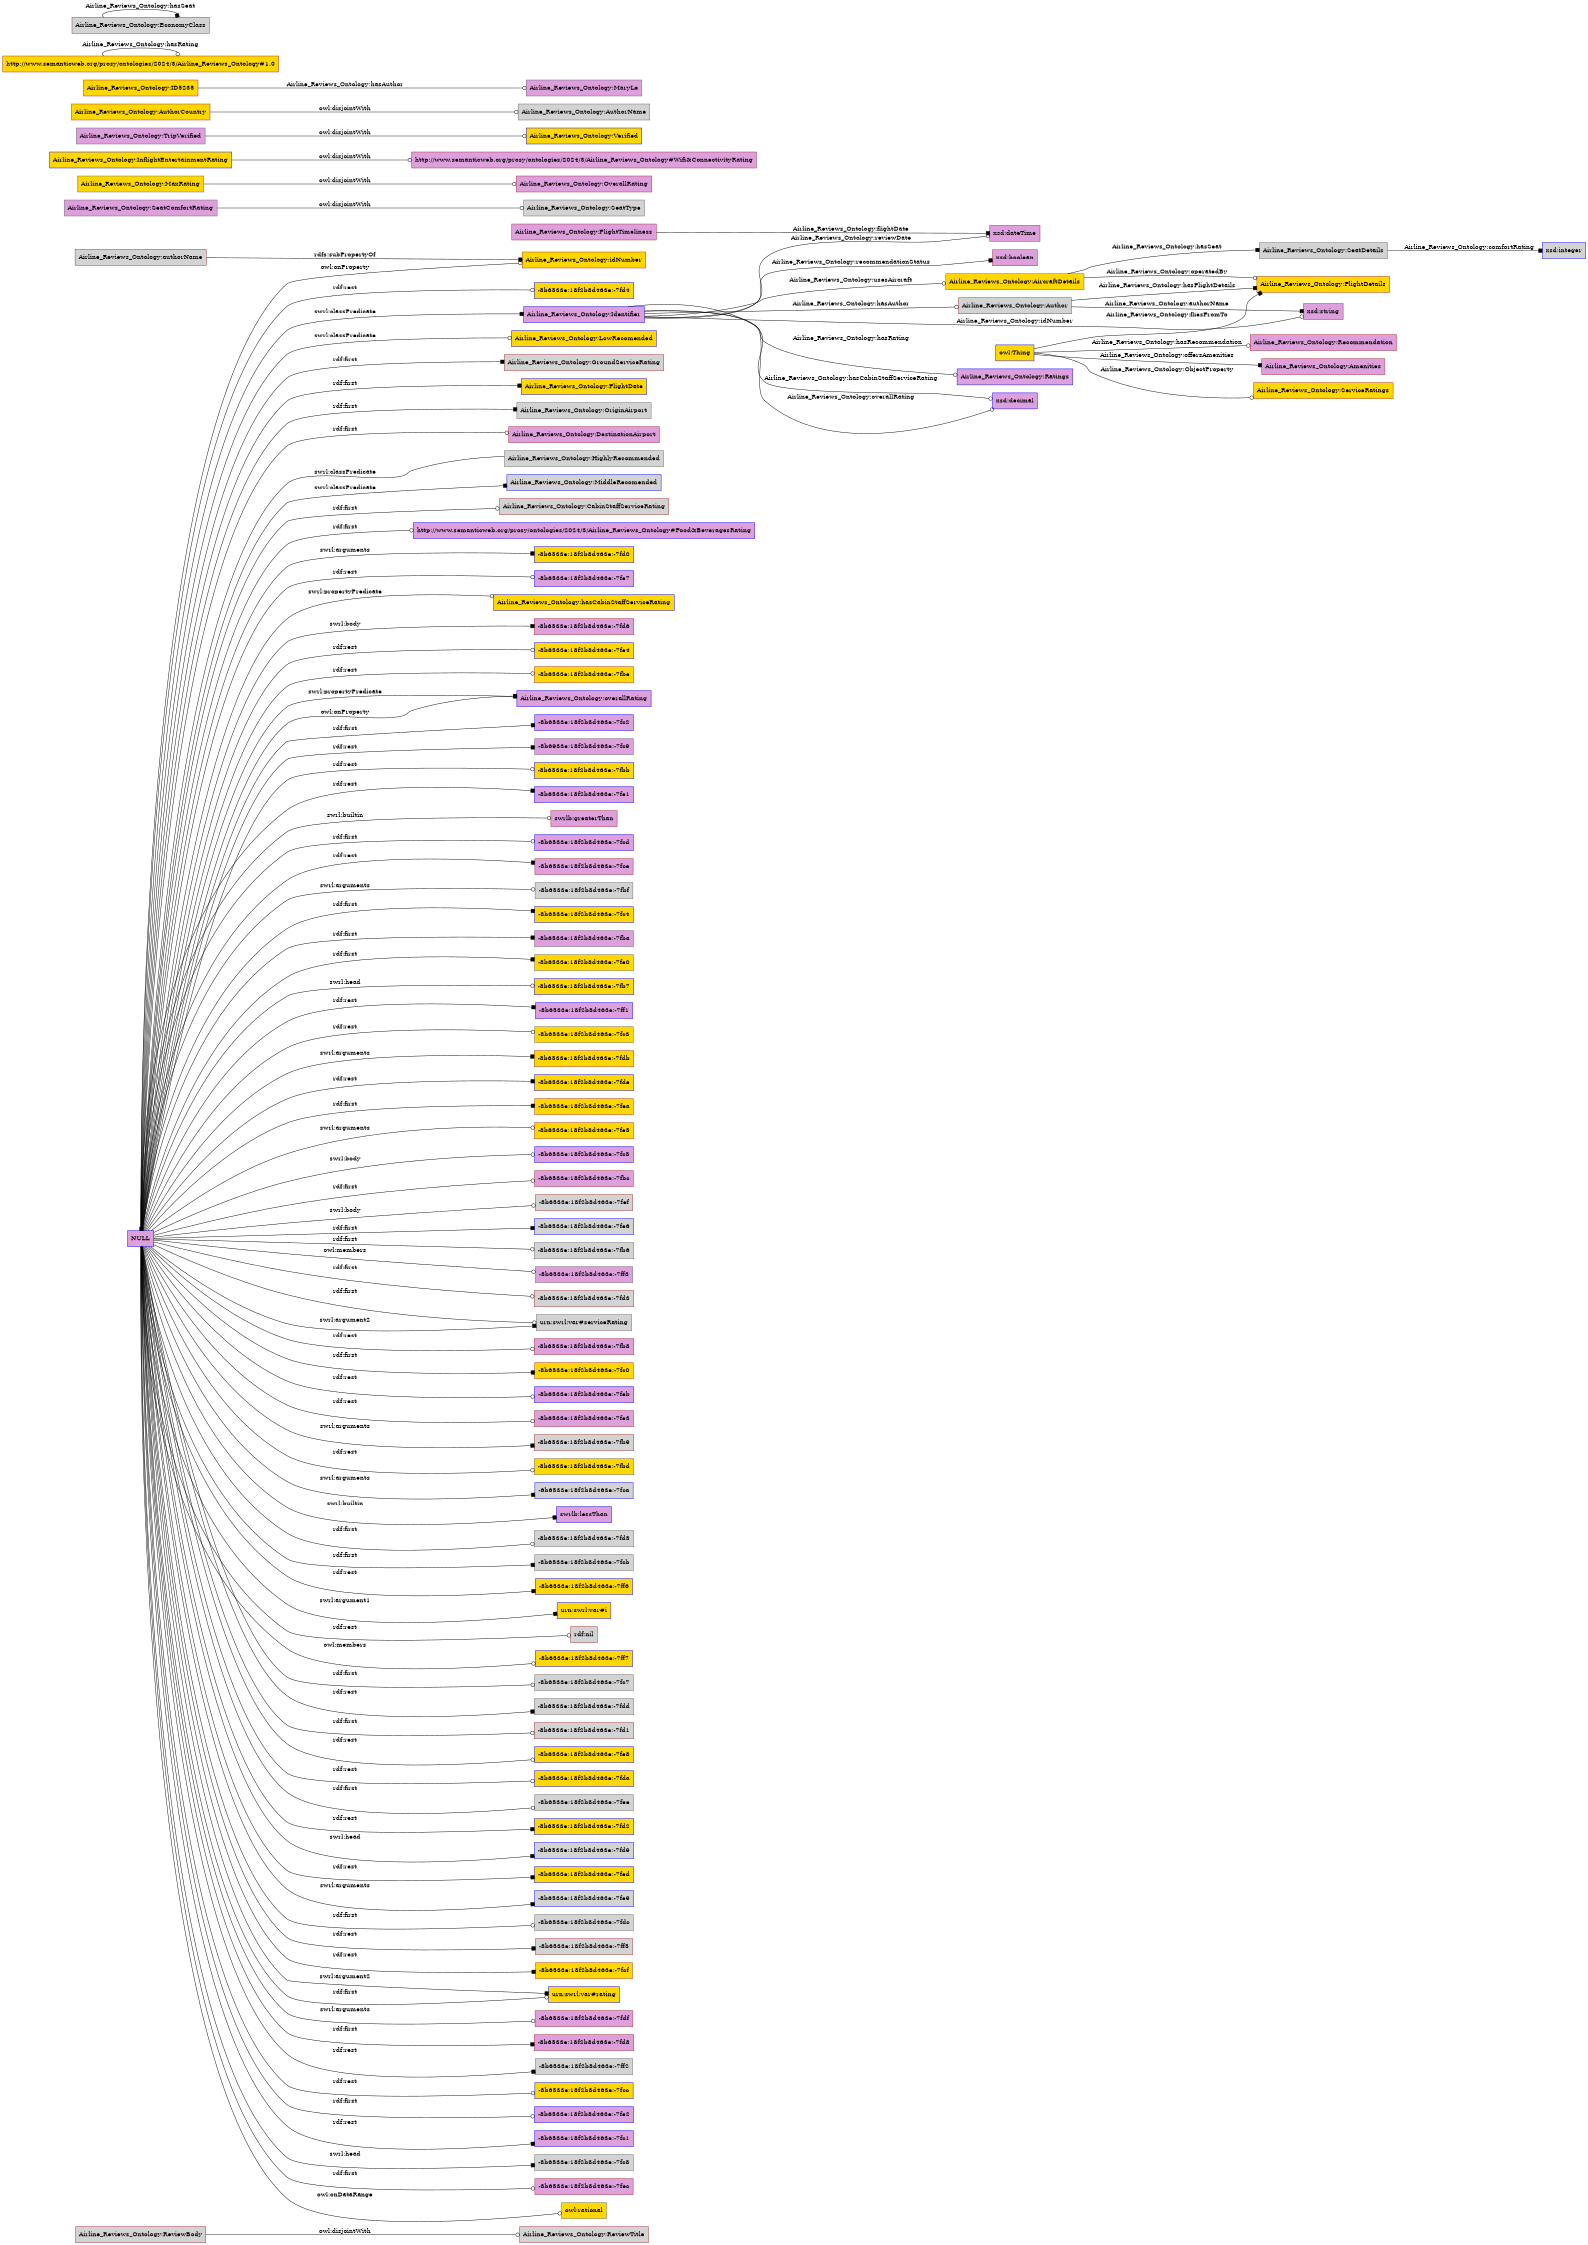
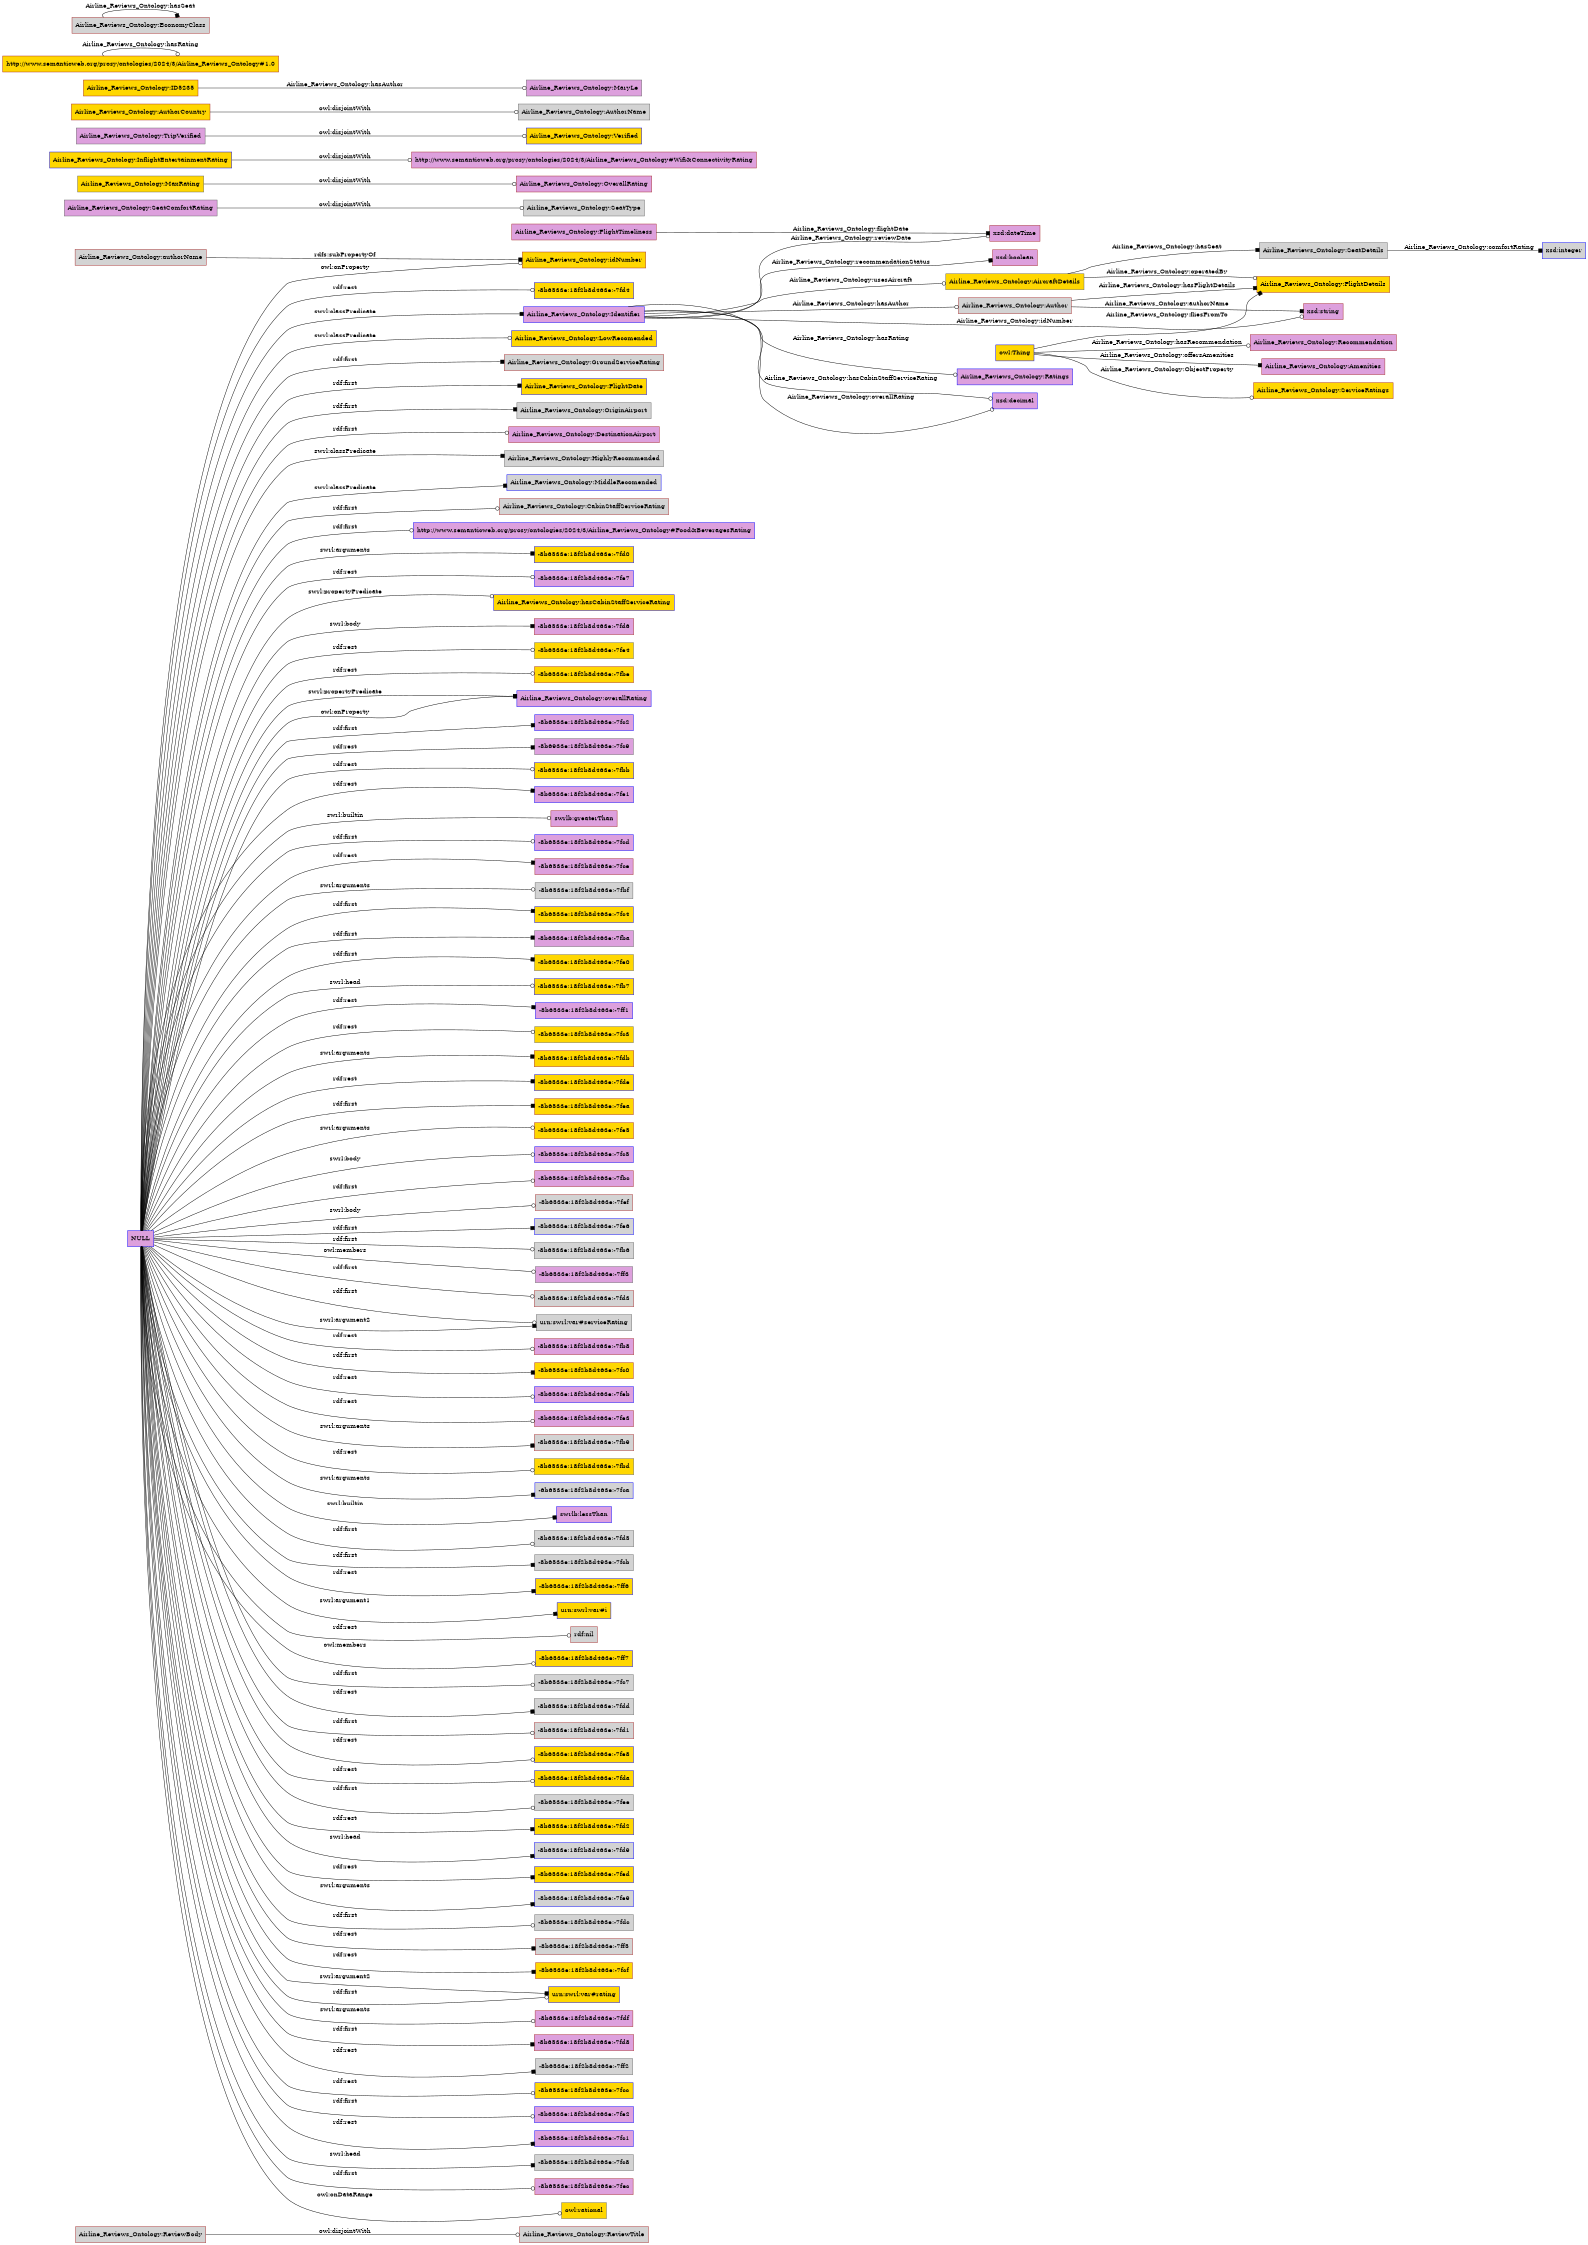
(584, 651) -> (584, 651)
(191, 735) -> (187, 732)
(584, 1563) -> (584, 1563)
